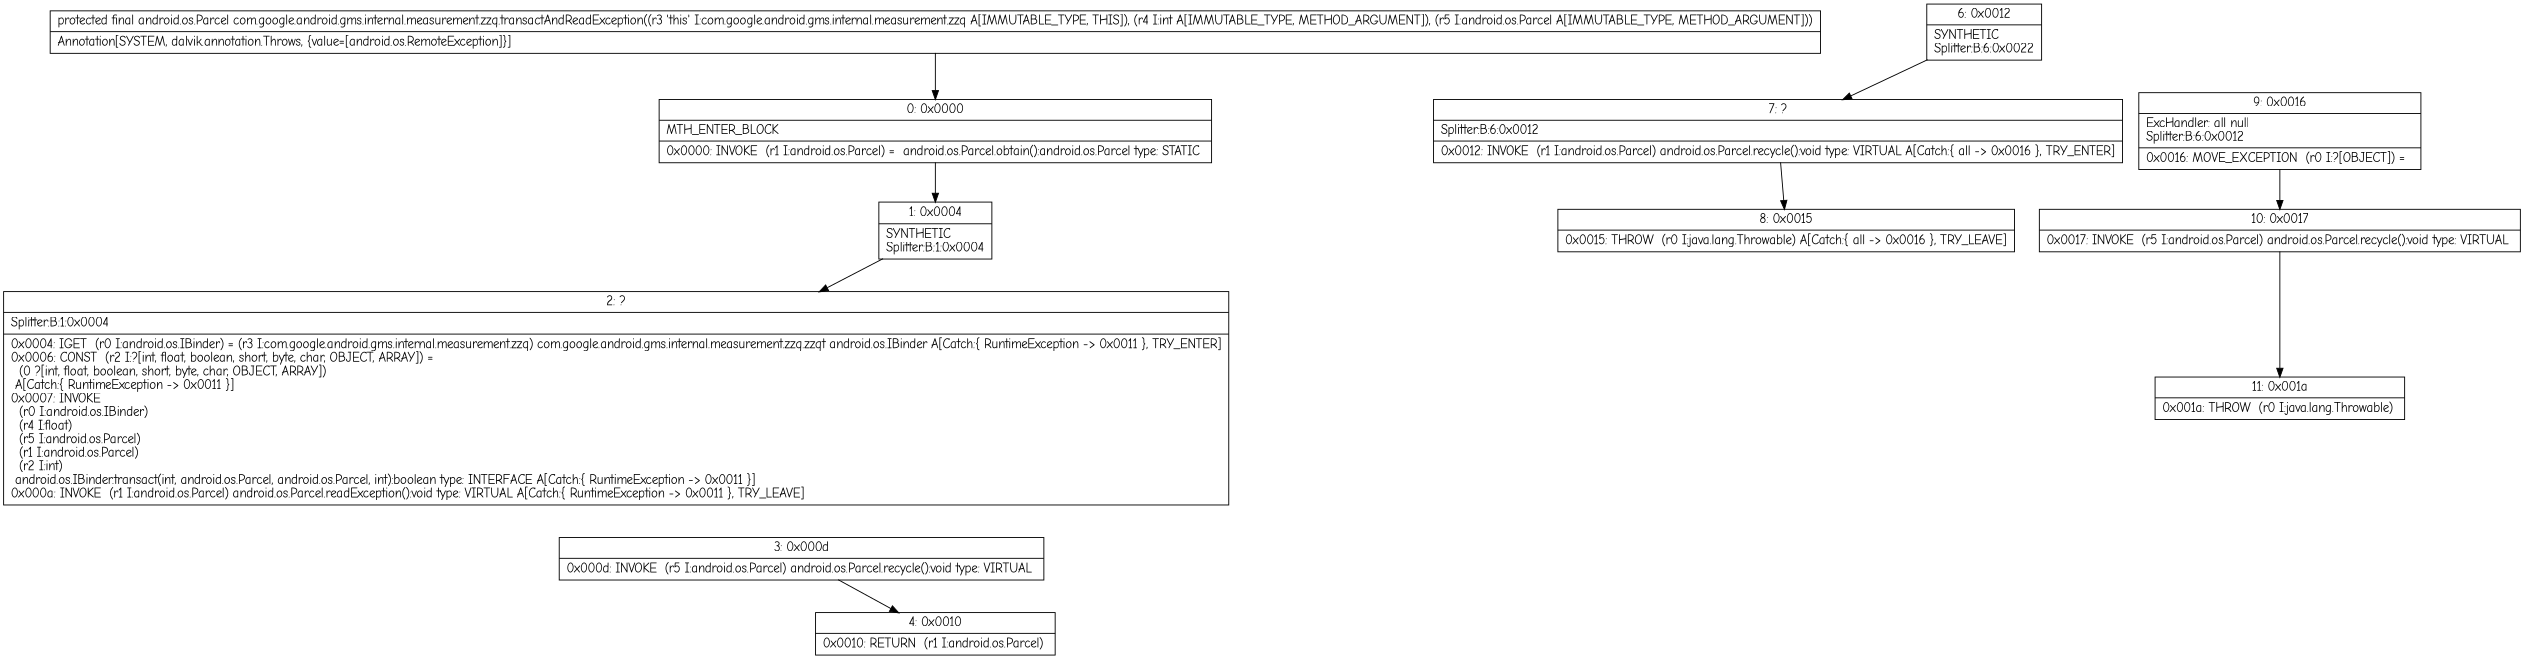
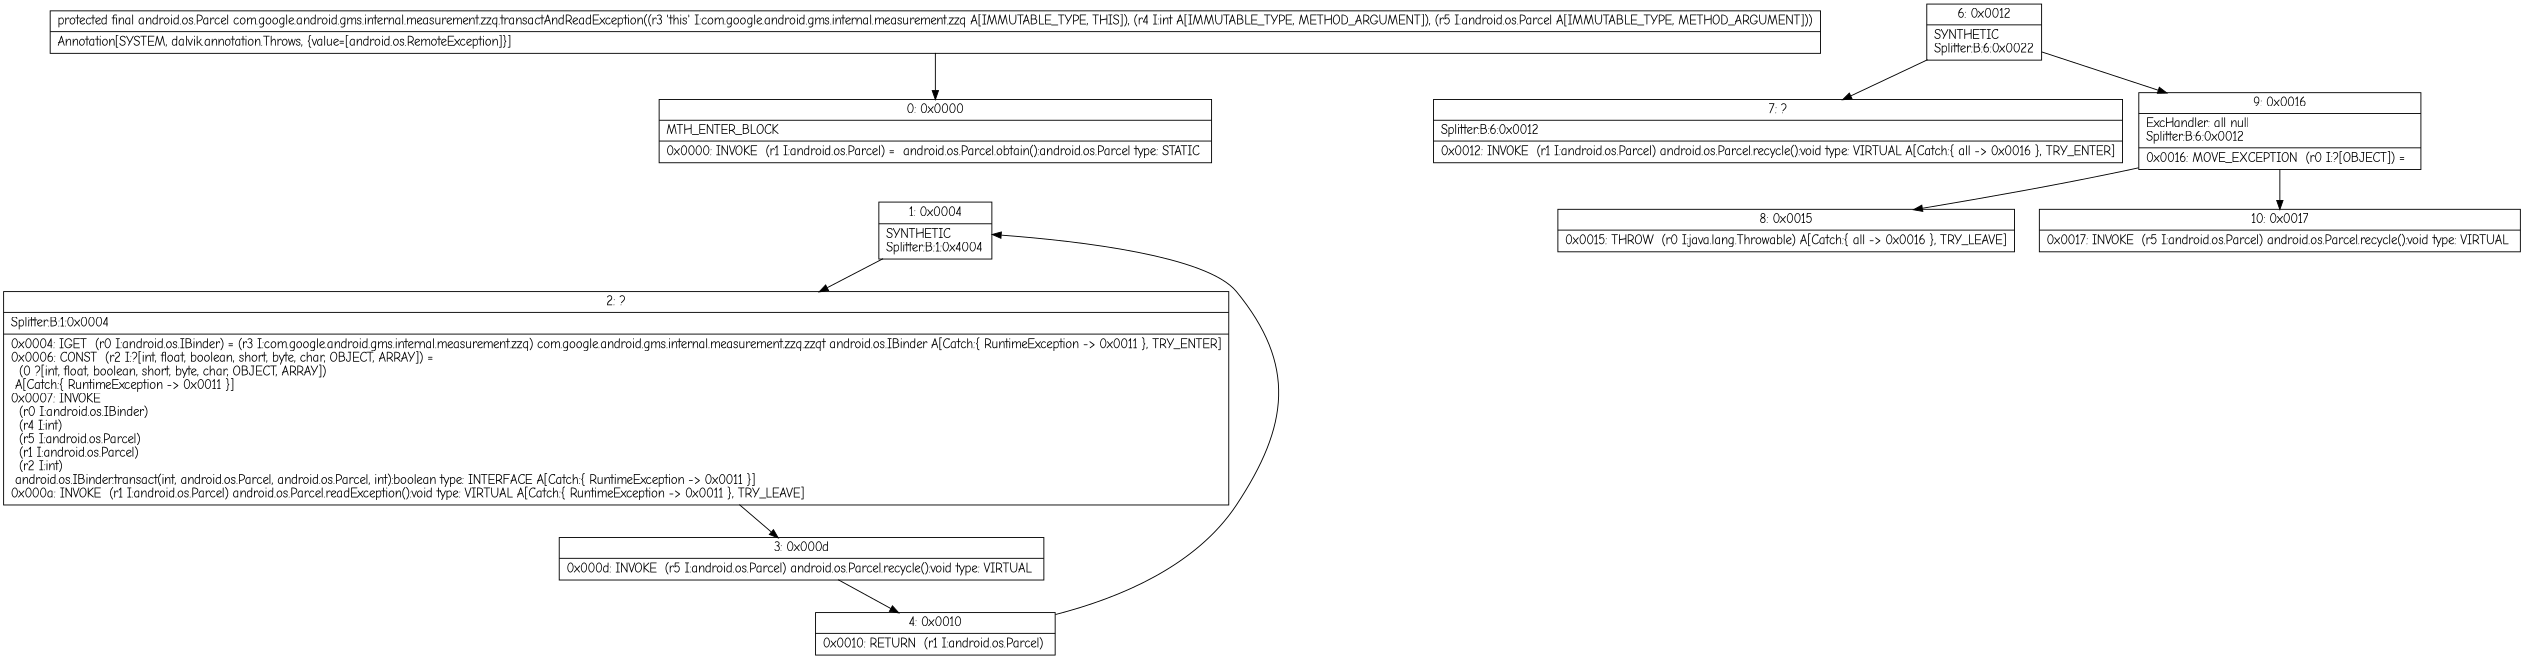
none -> (2100, 71)
(935, 178) -> (1278, 383)
(1782, 181) -> (2031, 189)
(935, 248) -> (934, 248)
(2280, 398) -> none
(42, 426) -> (37, 426)
none -> (755, 518)
